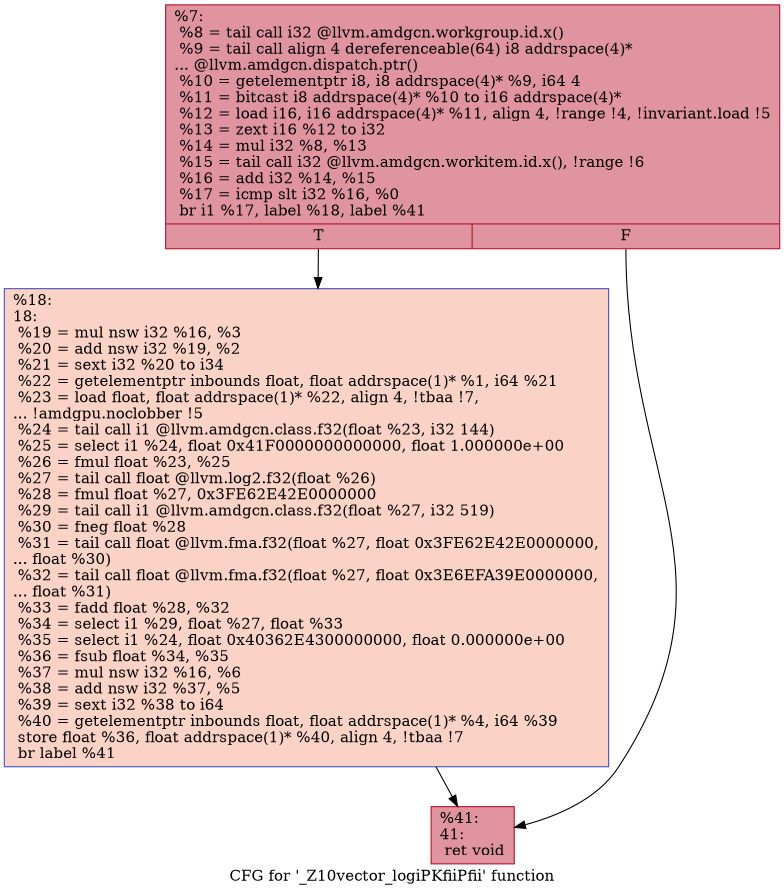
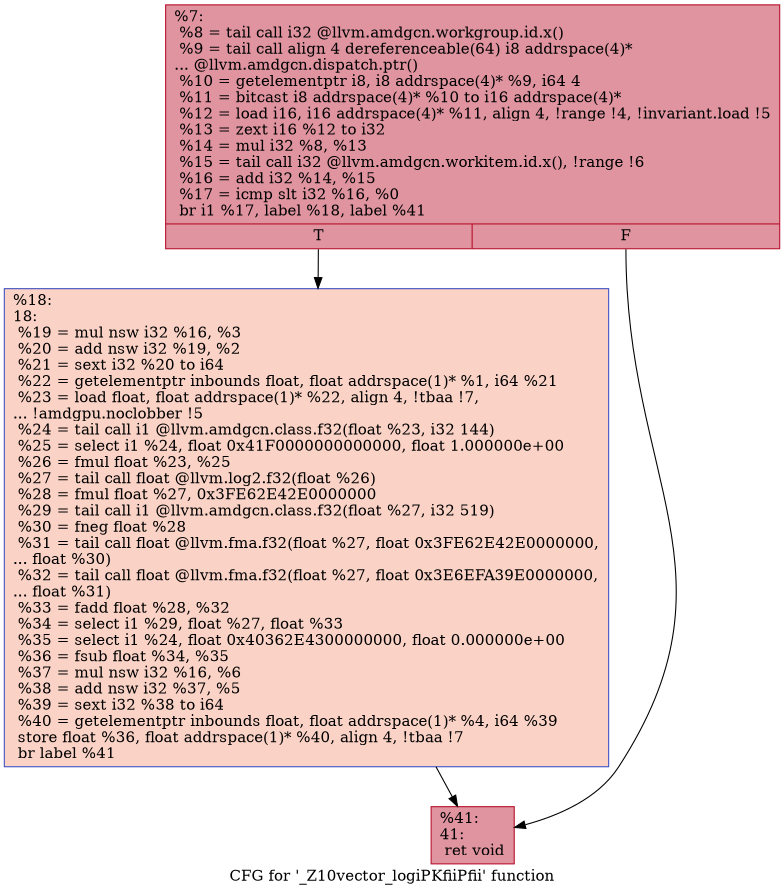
(119, 365) -> (119, 365)
